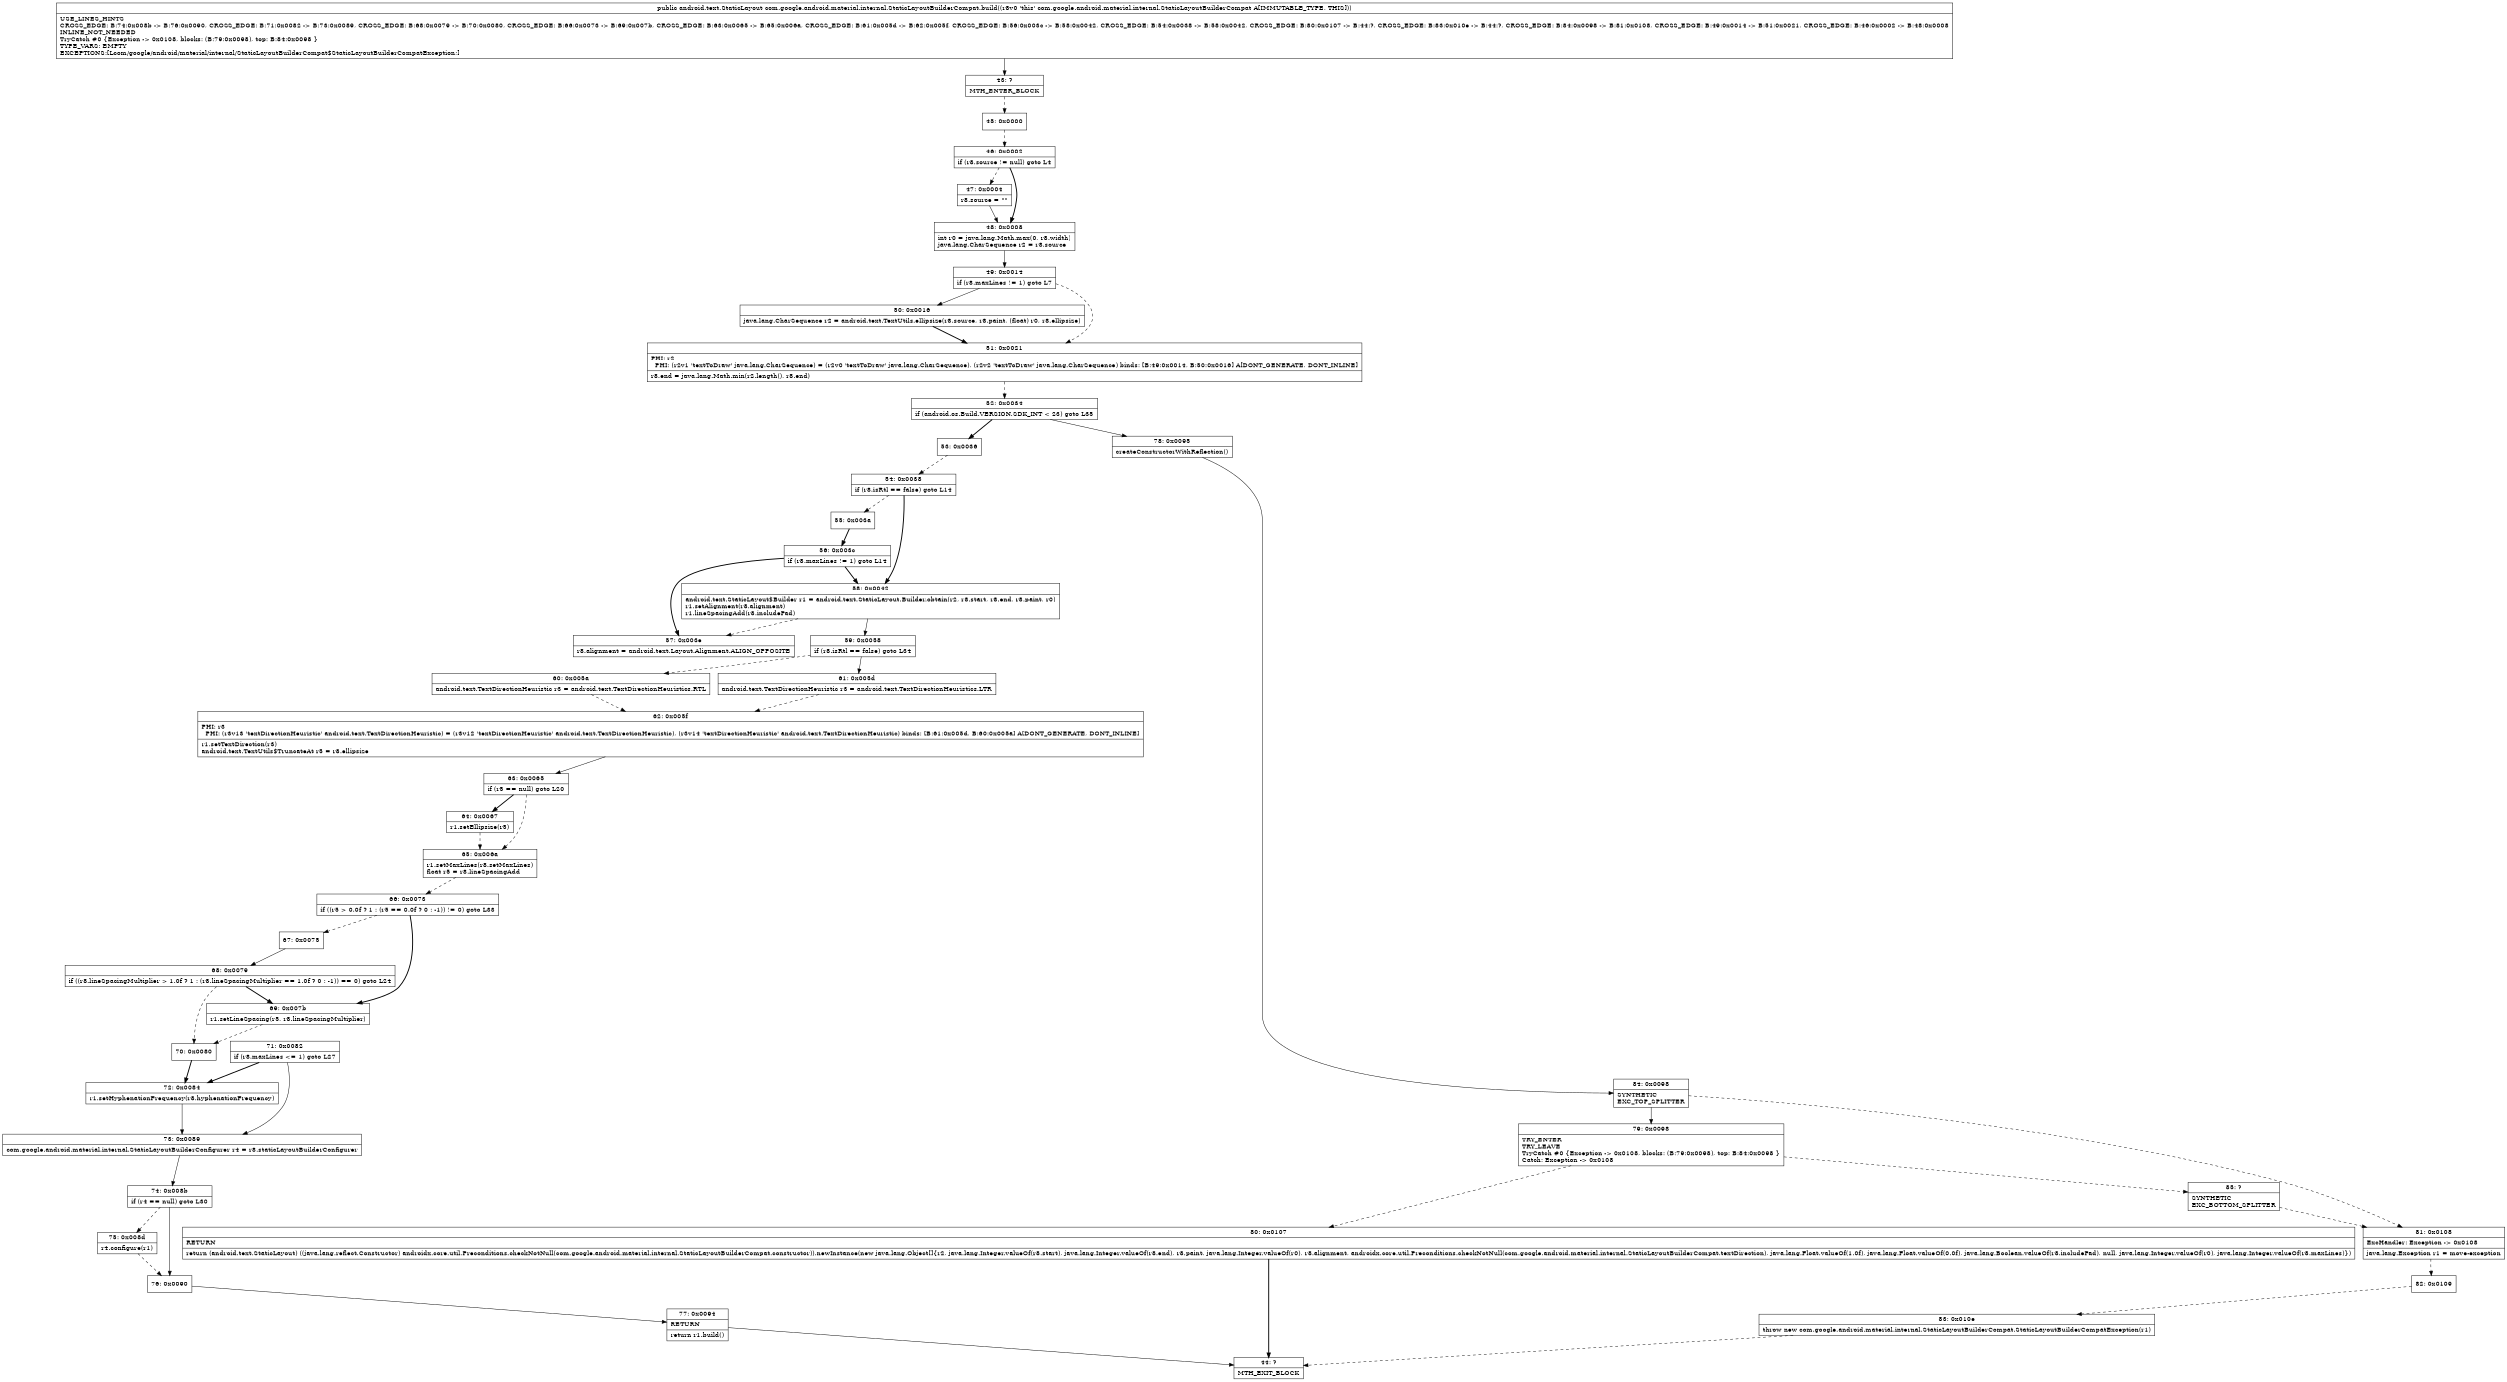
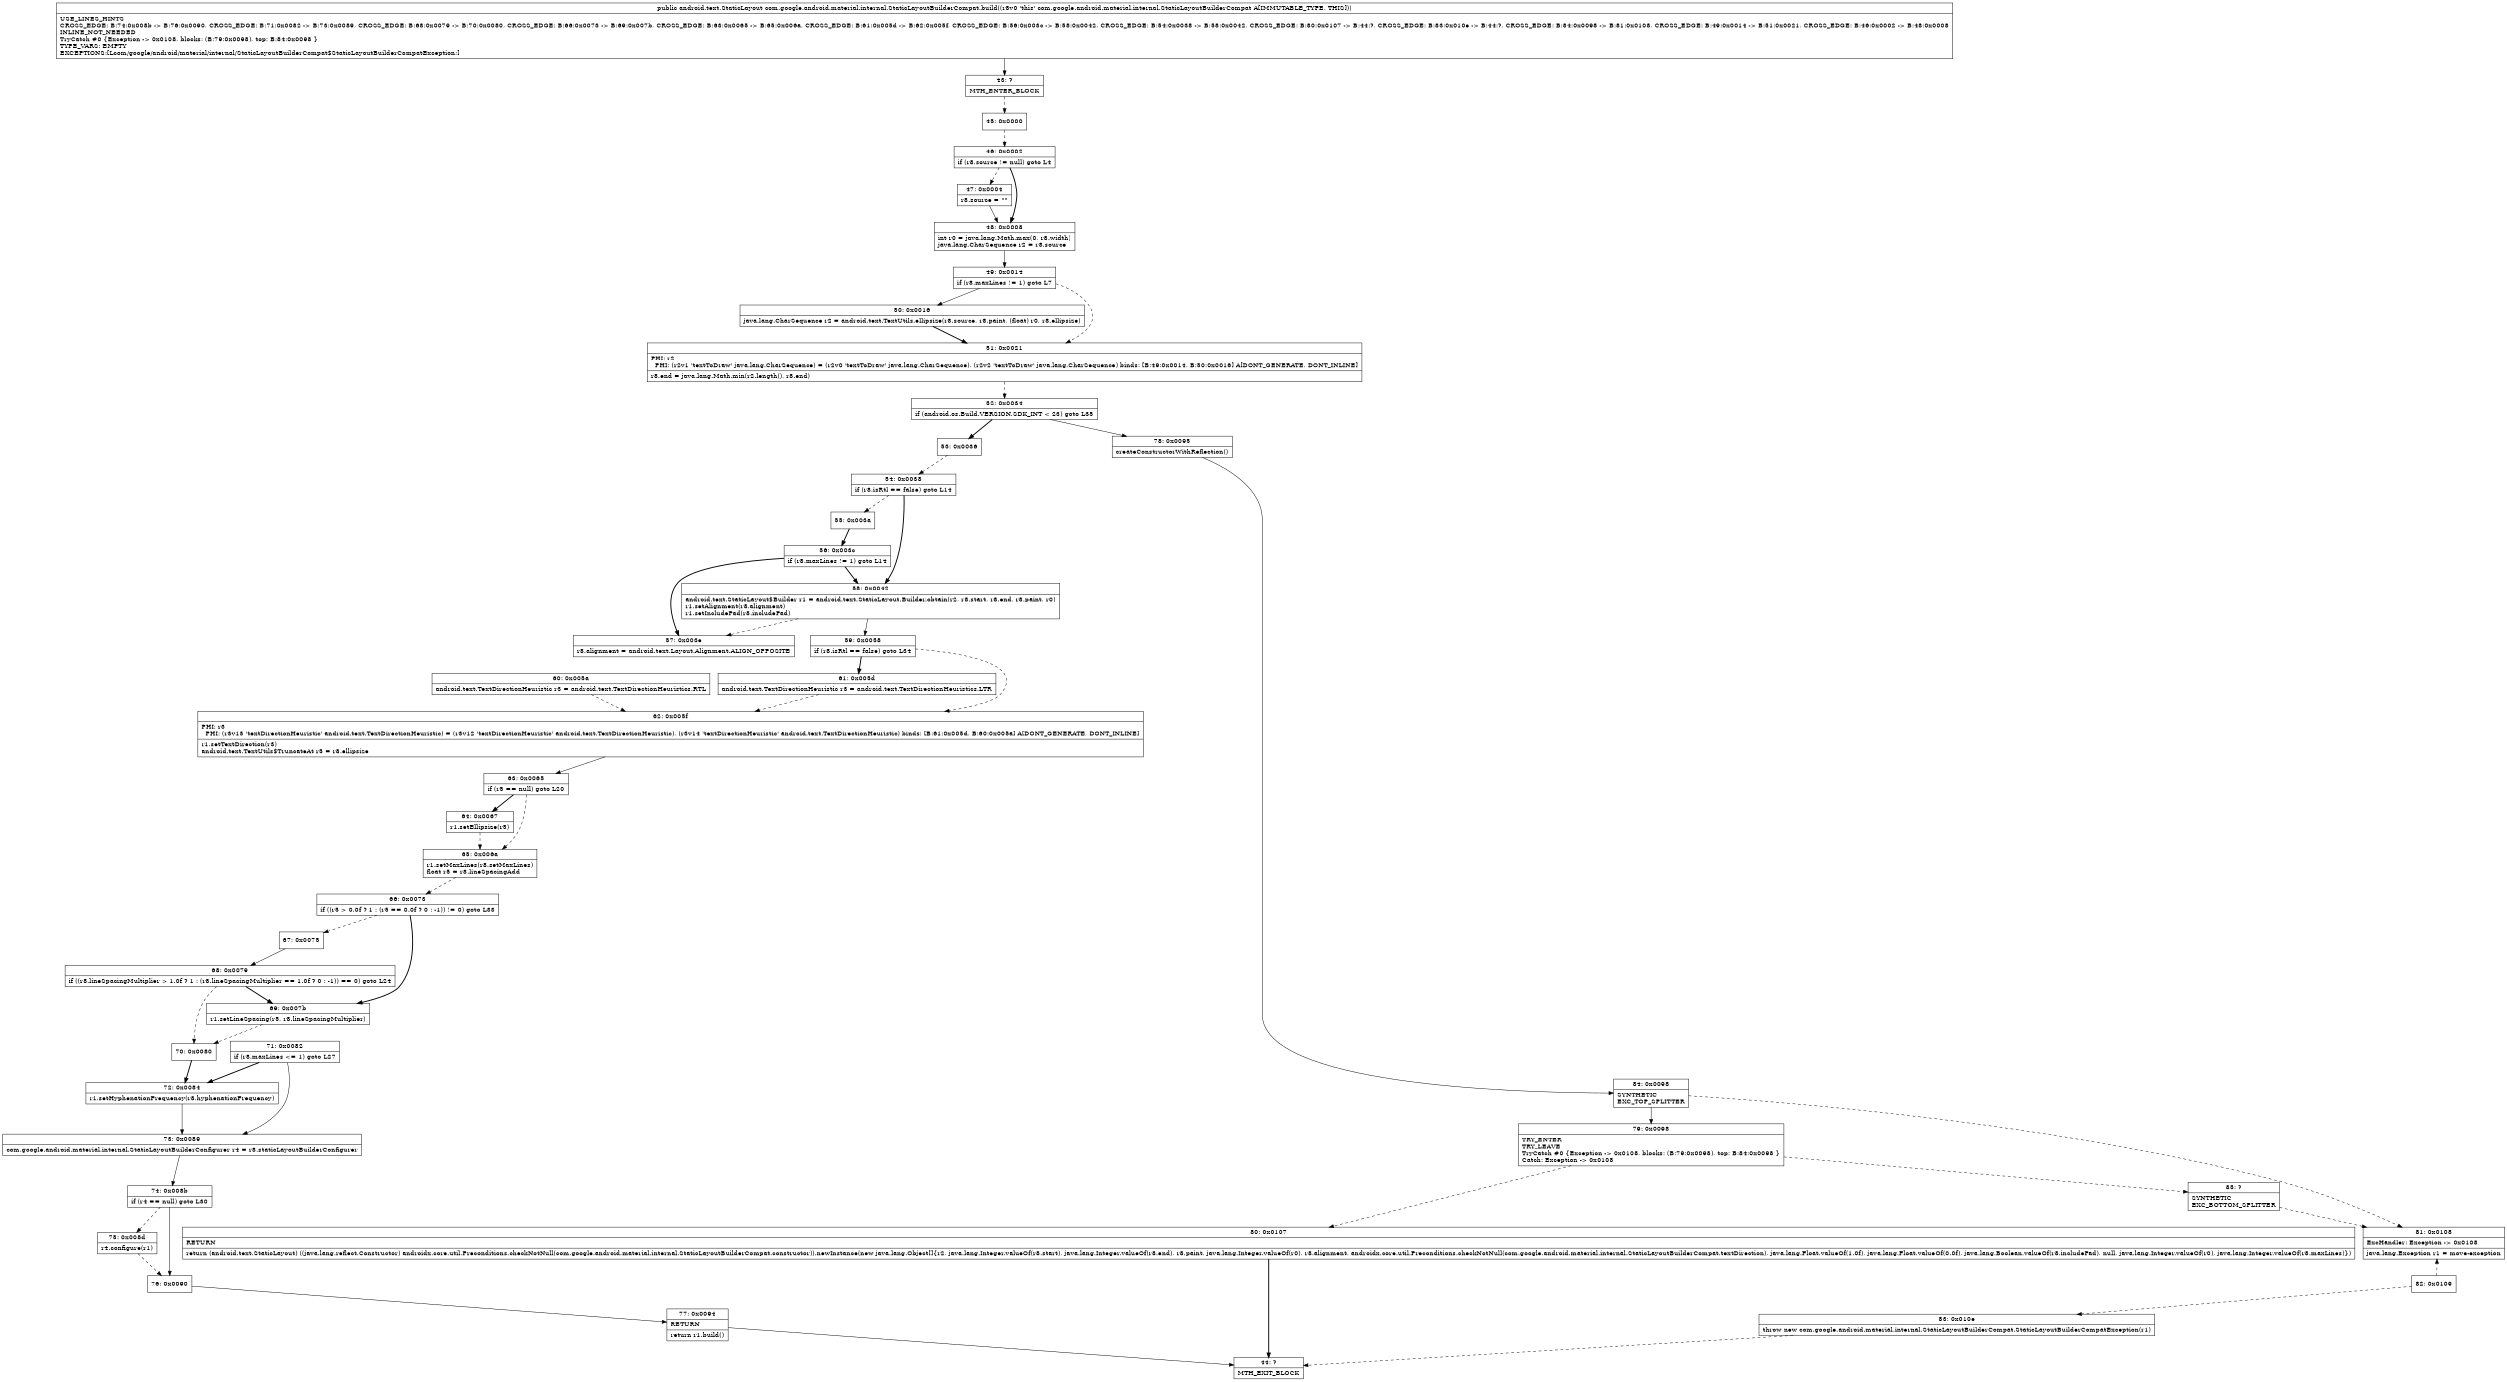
(740, 613) -> (738, 613)
(860, 663) -> (860, 663)
(740, 665) -> (998, 668)
(2431, 1265) -> (2437, 1270)
